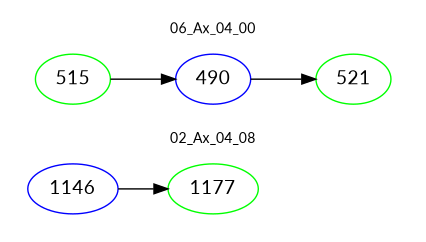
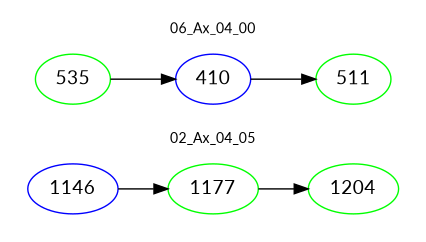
(73, 79) -> (73, 79)
(213, 79) -> (213, 79)
(353, 79) -> (353, 79)
(213, 140) -> (213, 140)
none -> (353, 189)
